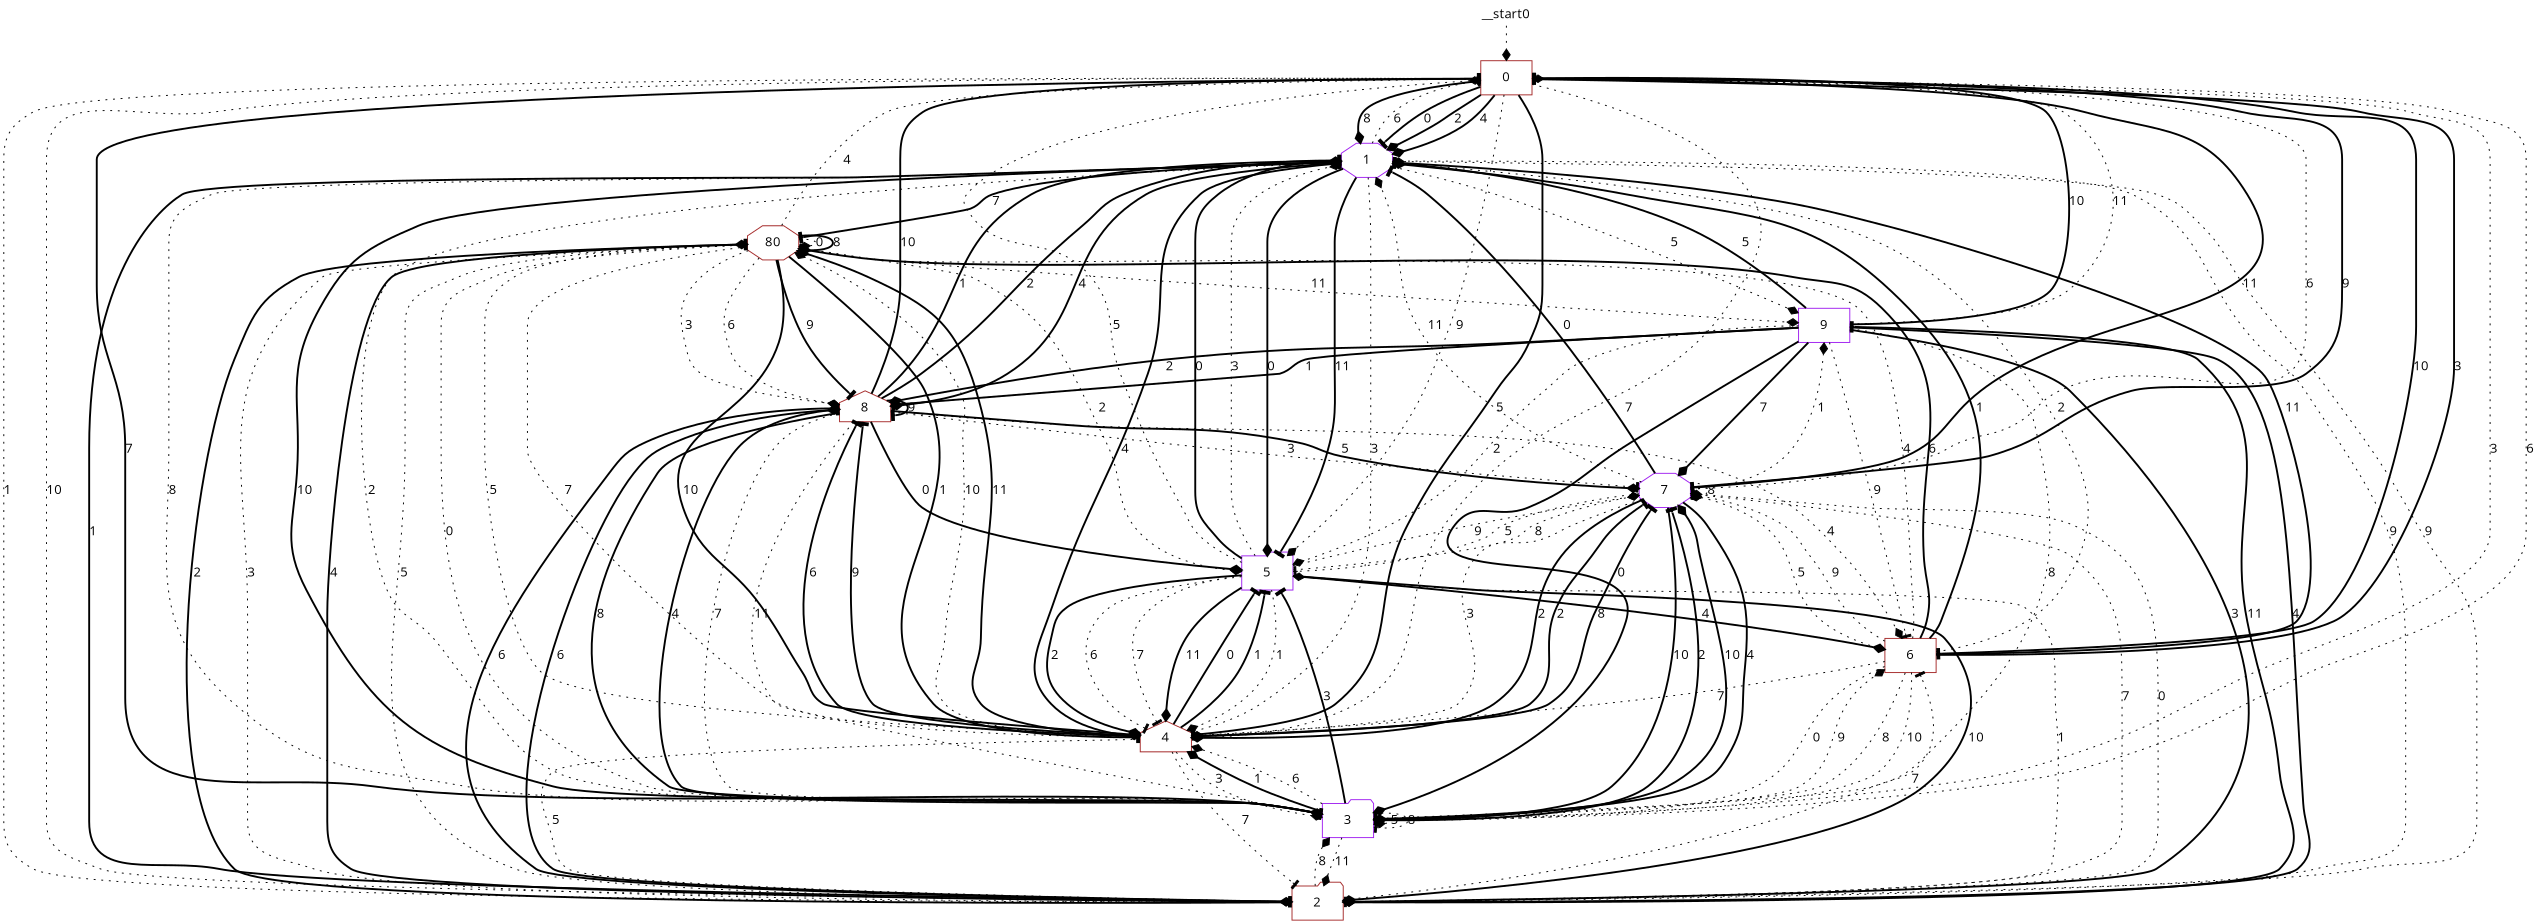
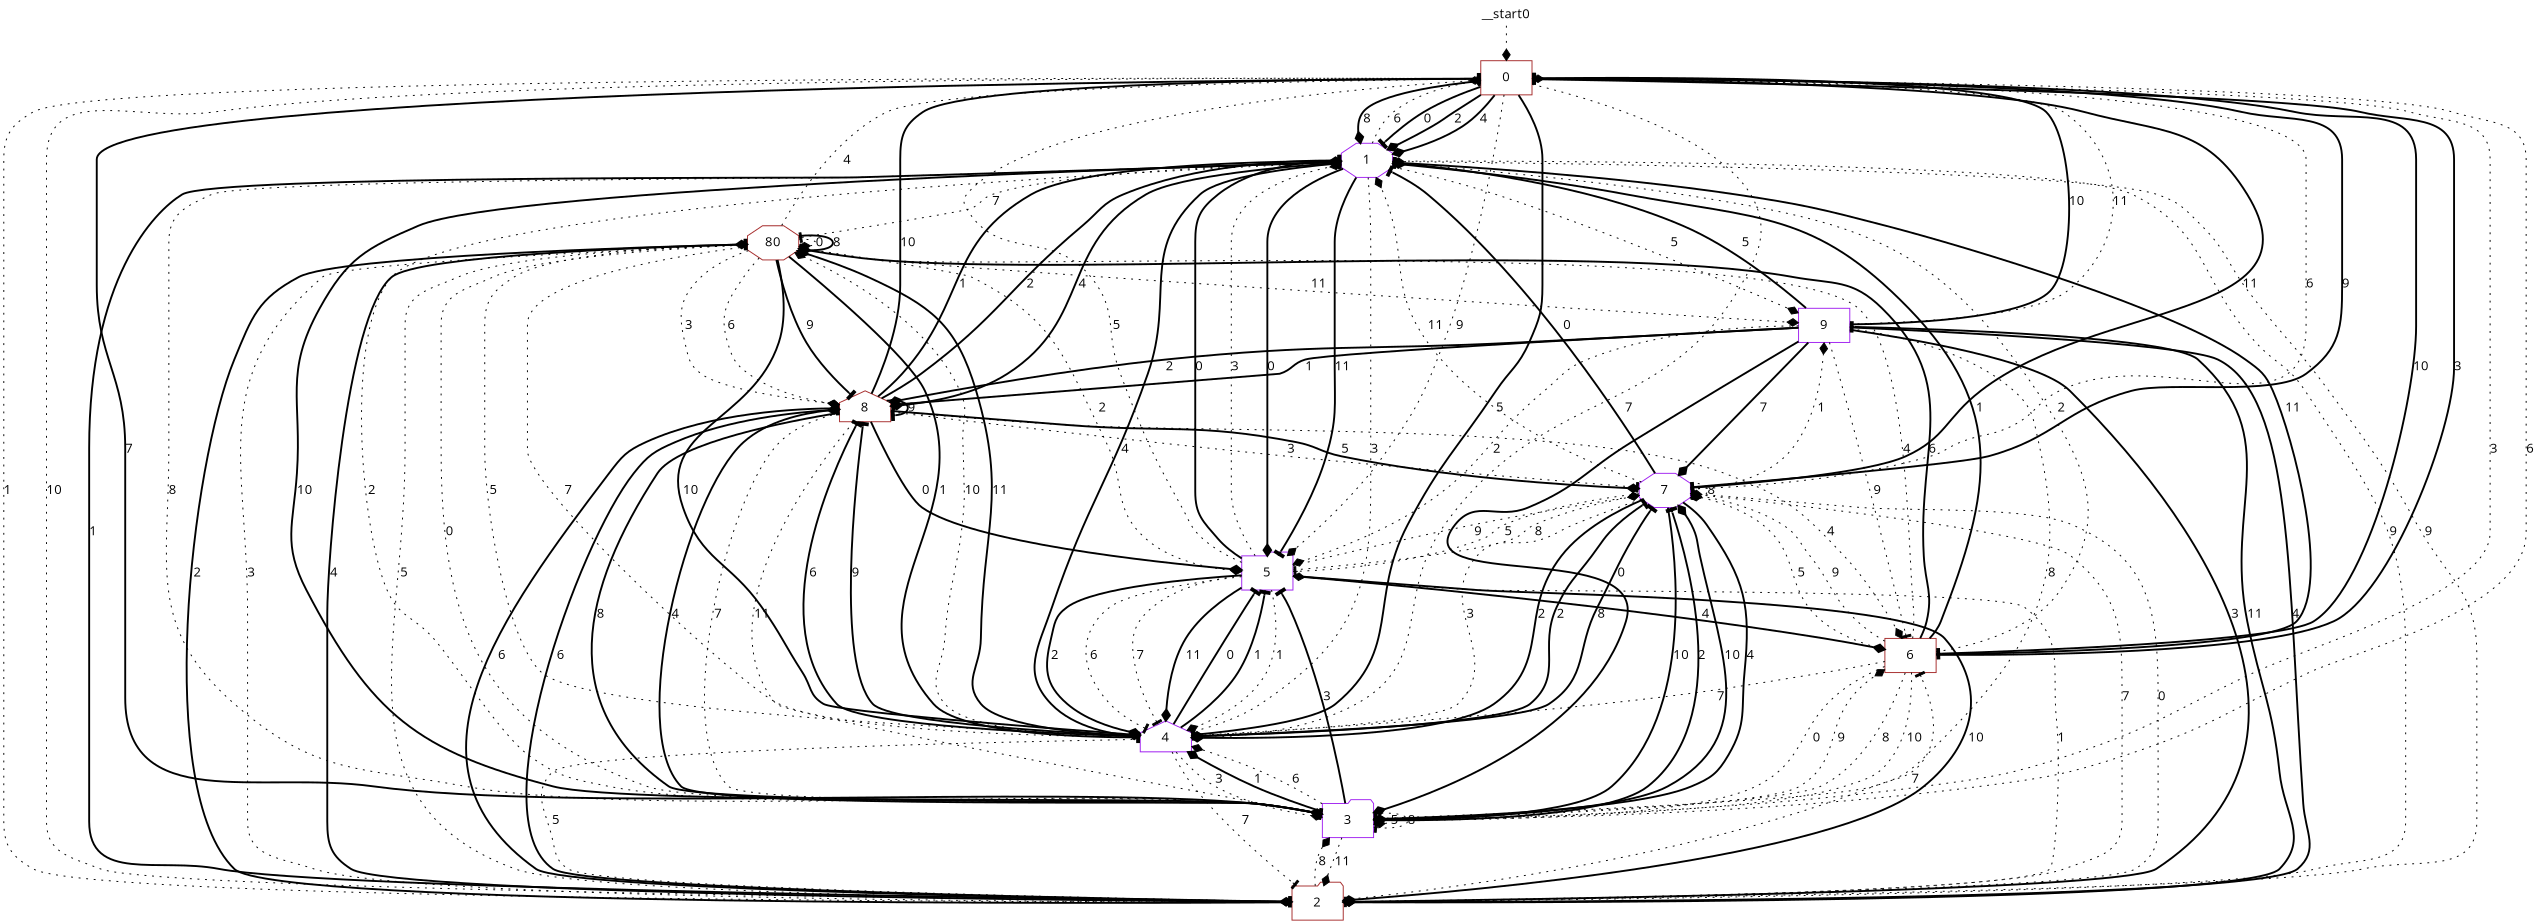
(1028, 186) -> (1028, 186)
(1166, 738) -> (1166, 738)
